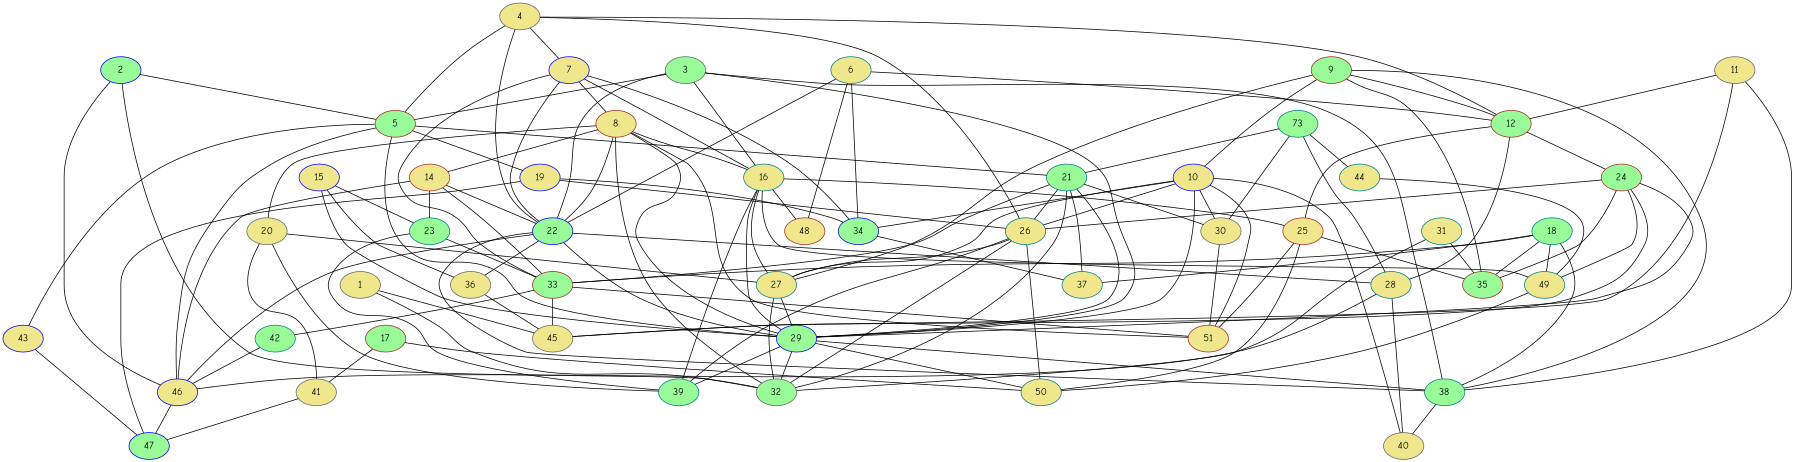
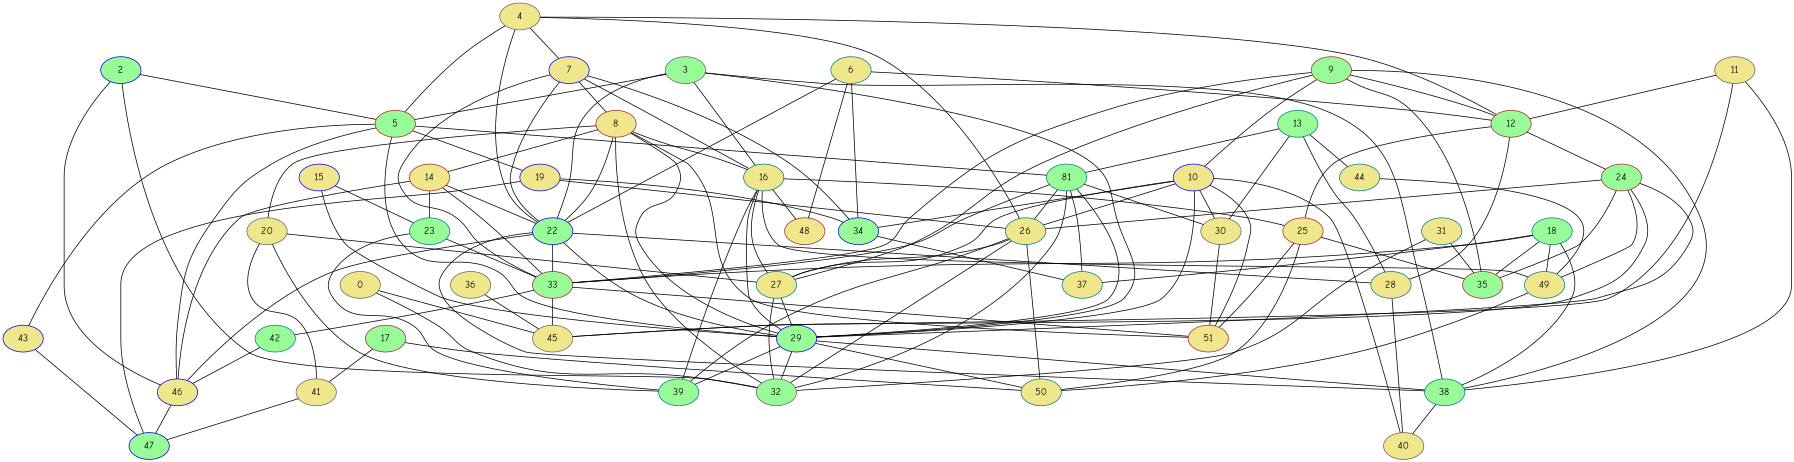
(1298, 124) -> (1298, 124)
(1067, 178) -> (1067, 178)
none -> (942, 191)
(389, 250) -> none
(525, 250) -> (553, 256)
(360, 285) -> (360, 285)
(882, 376) -> none
